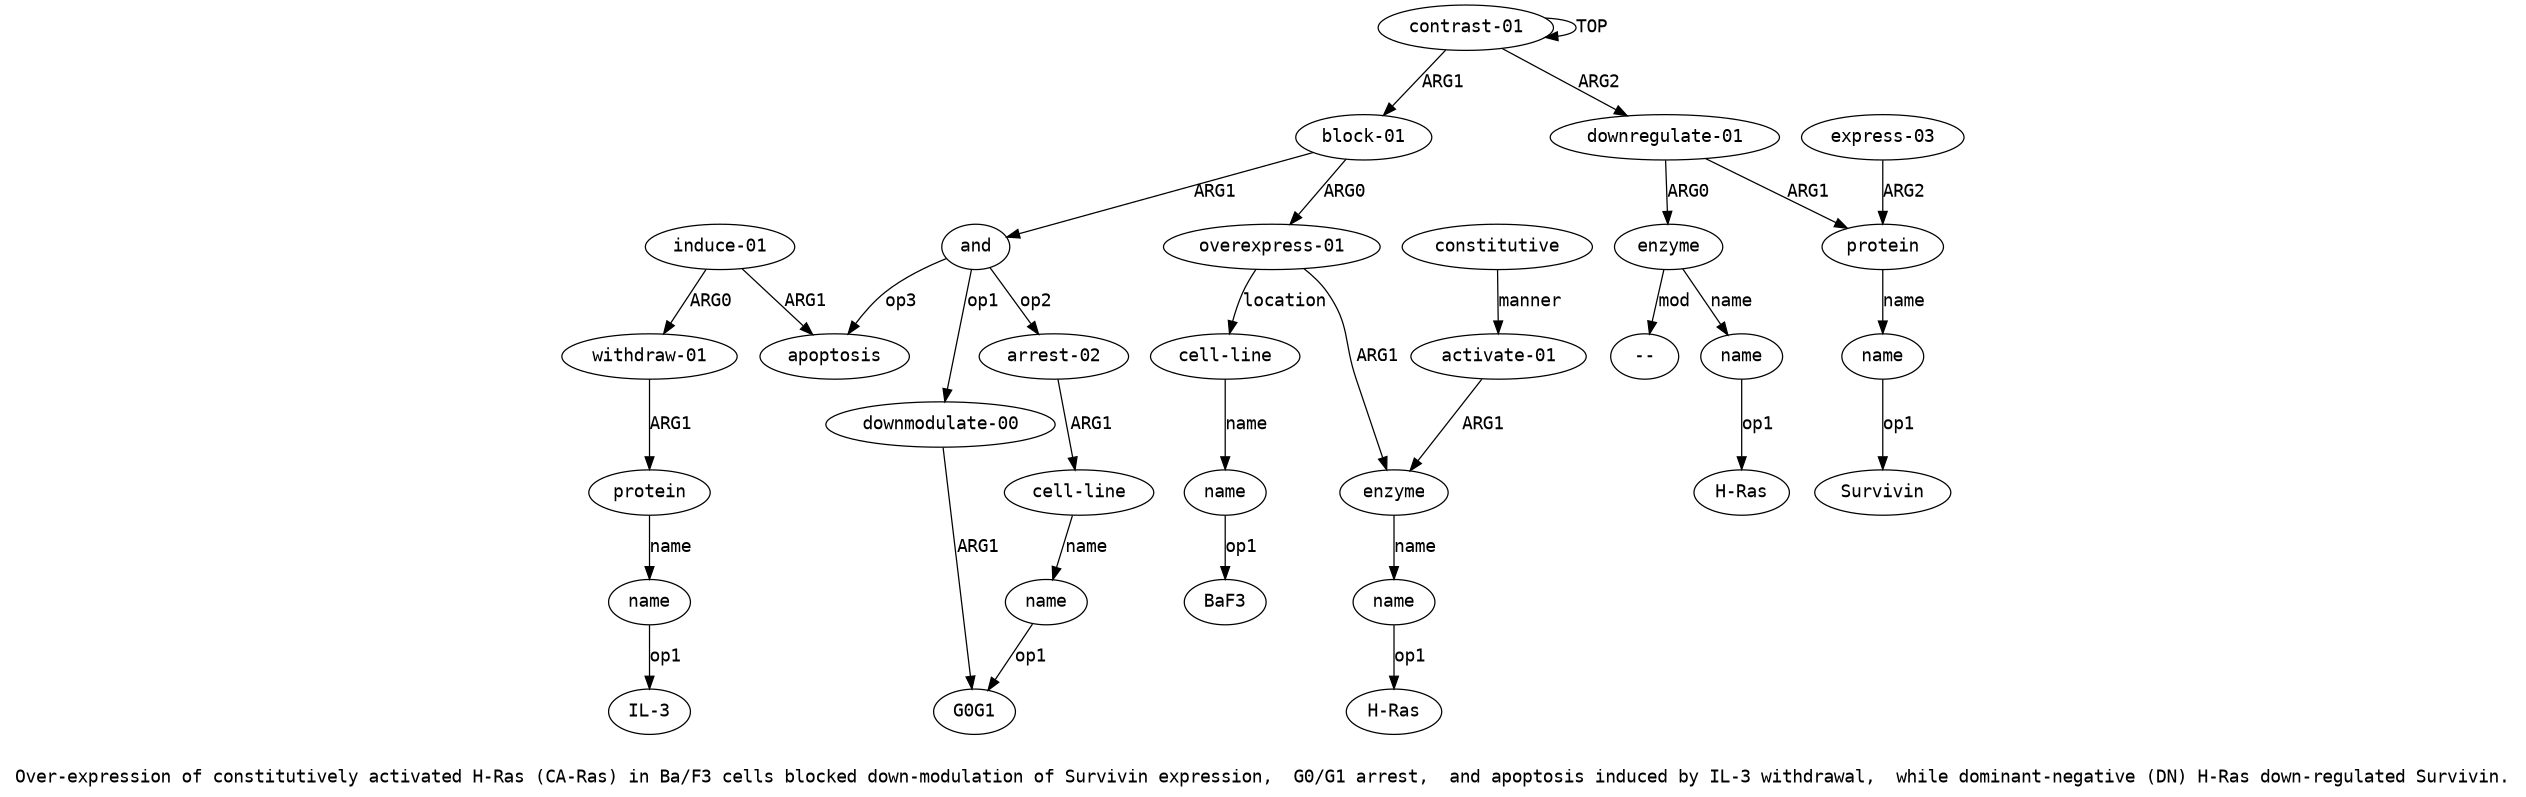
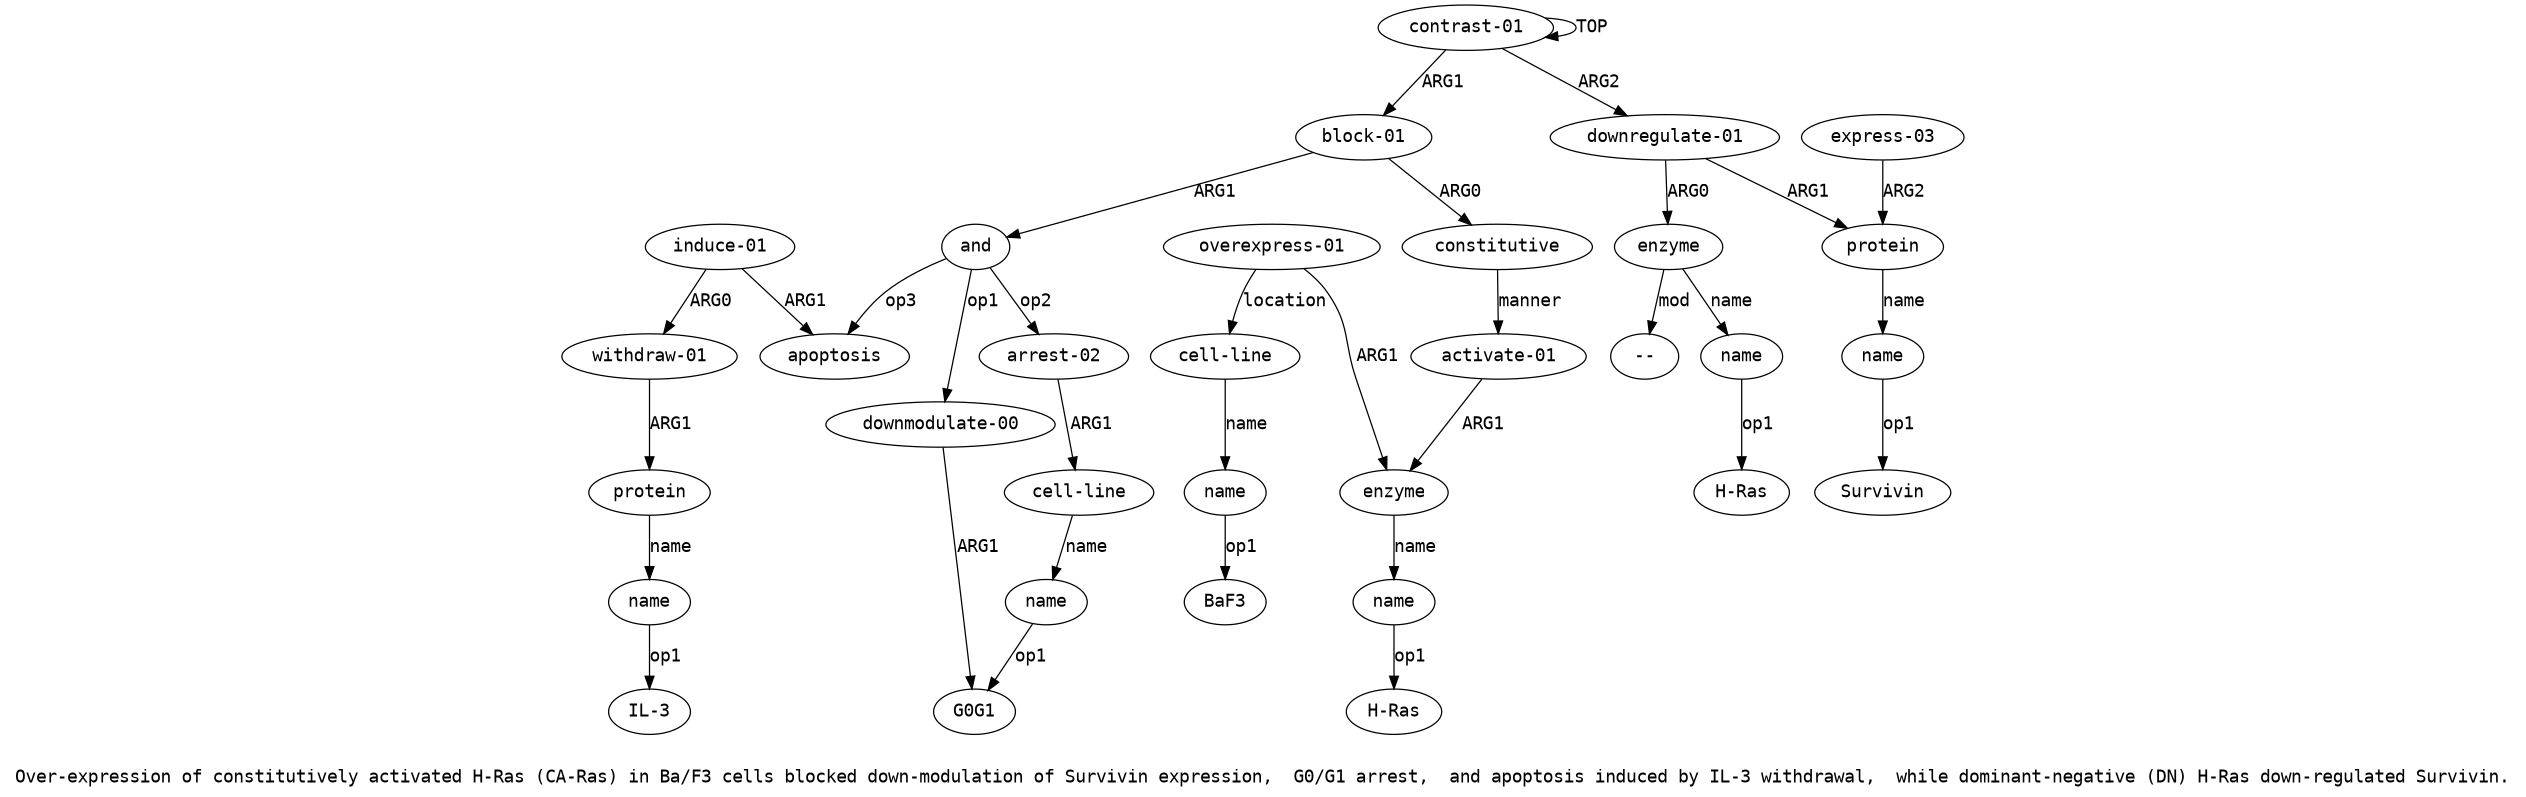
(1322, 187) -> (1425, 188)
